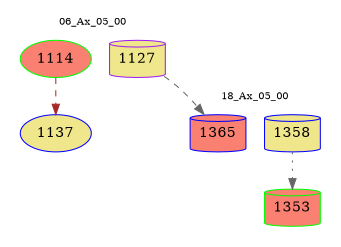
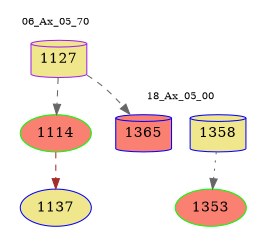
(93, 22) -> (56, 22)
none -> (58, 91)
(292, 208) -> (211, 208)
